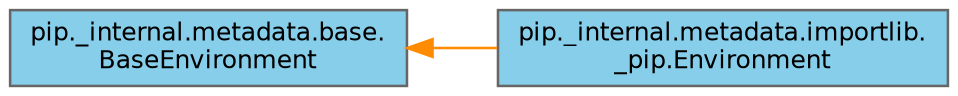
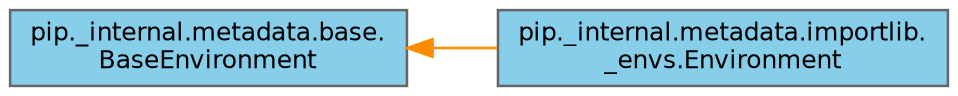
(723, 48) -> (723, 48)
